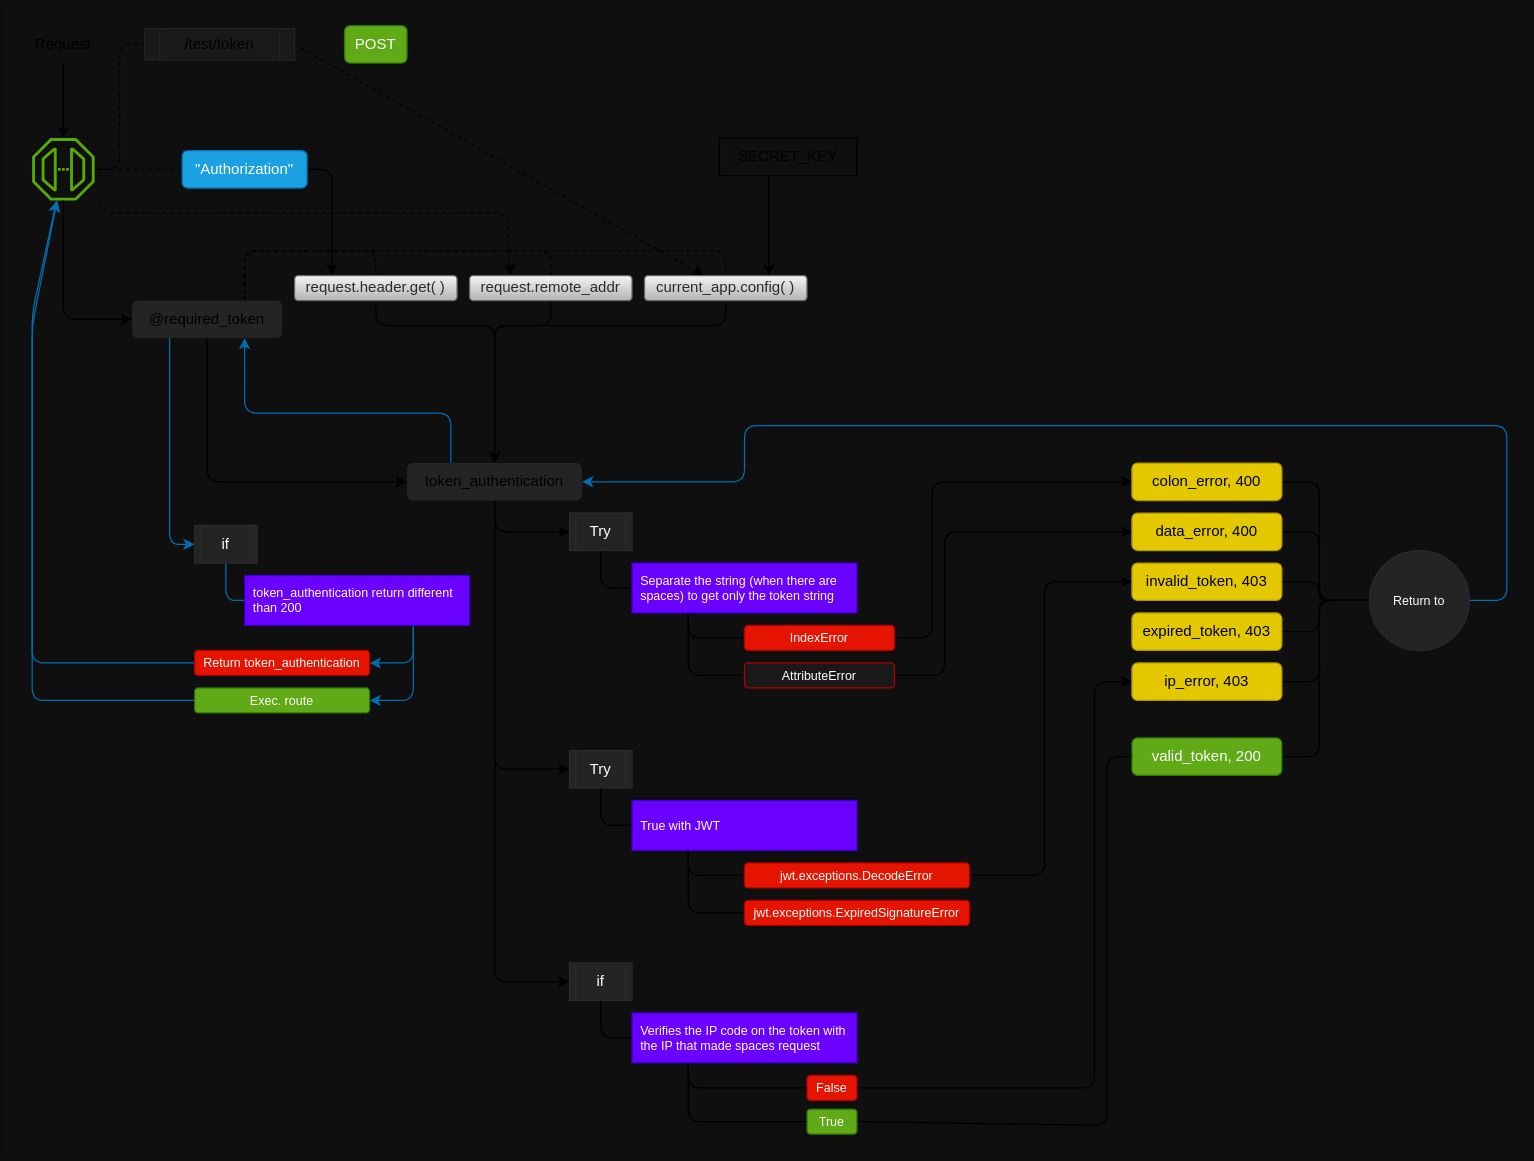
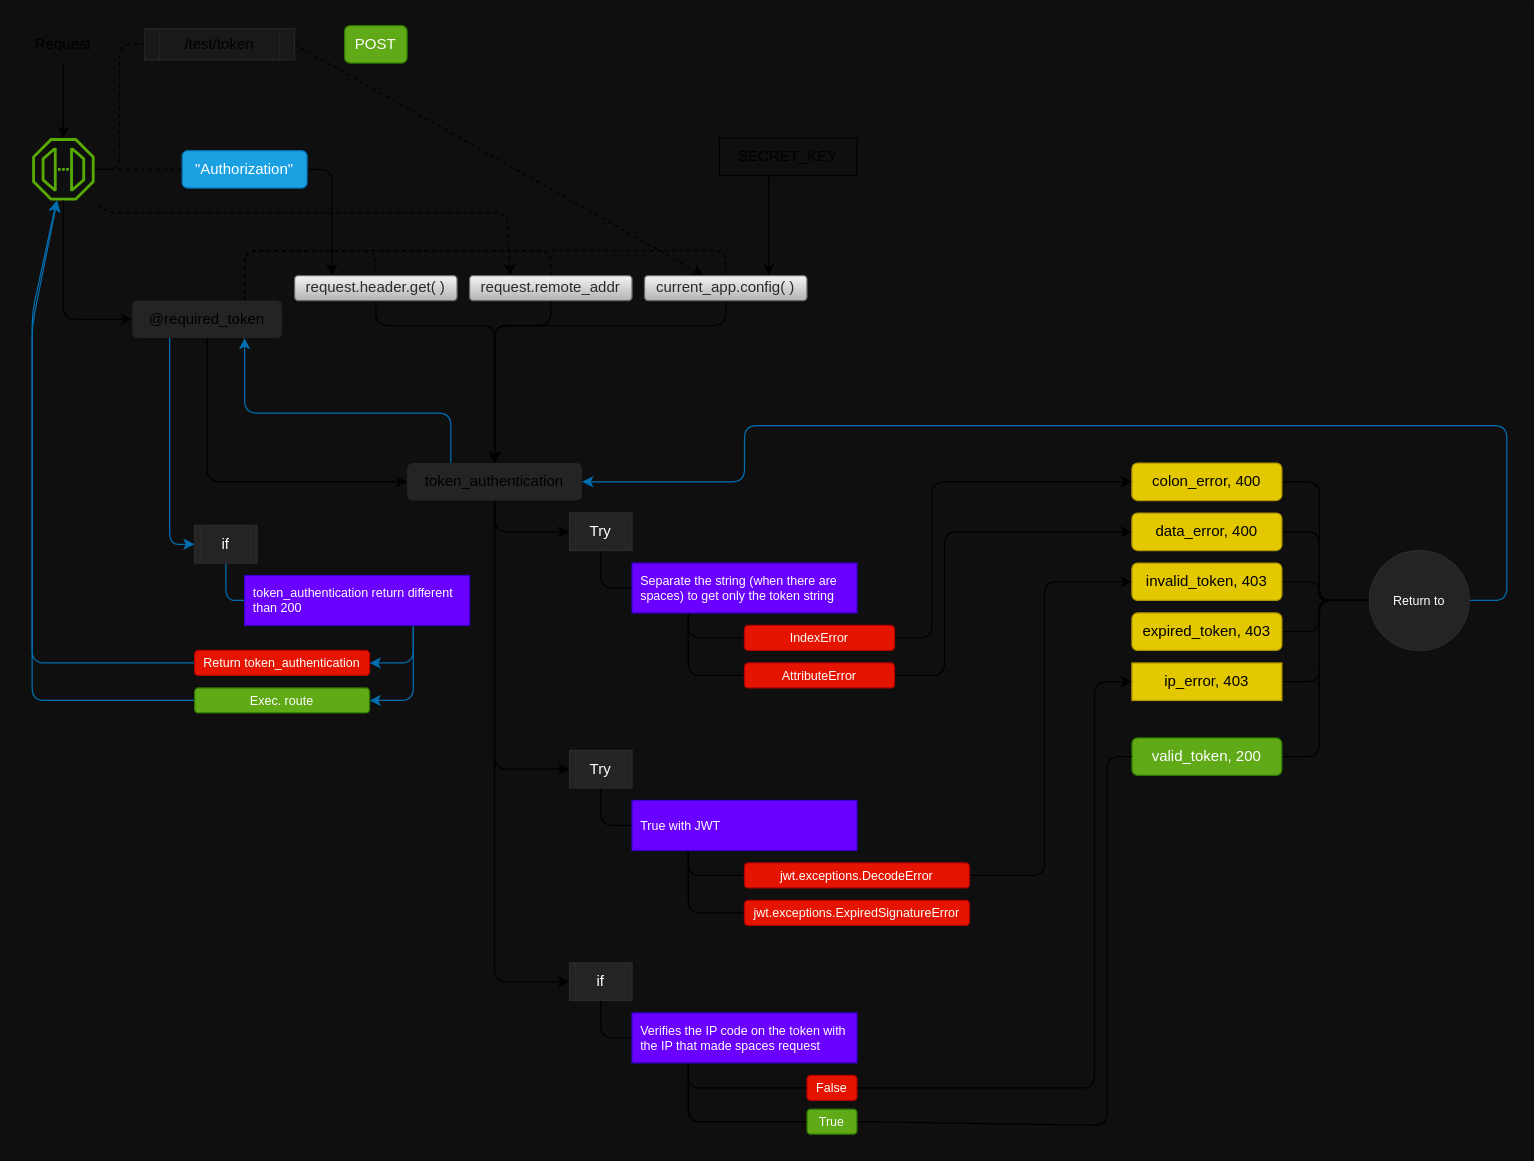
(819, 676) -> (819, 676)
(1207, 682) -> (1207, 682)
